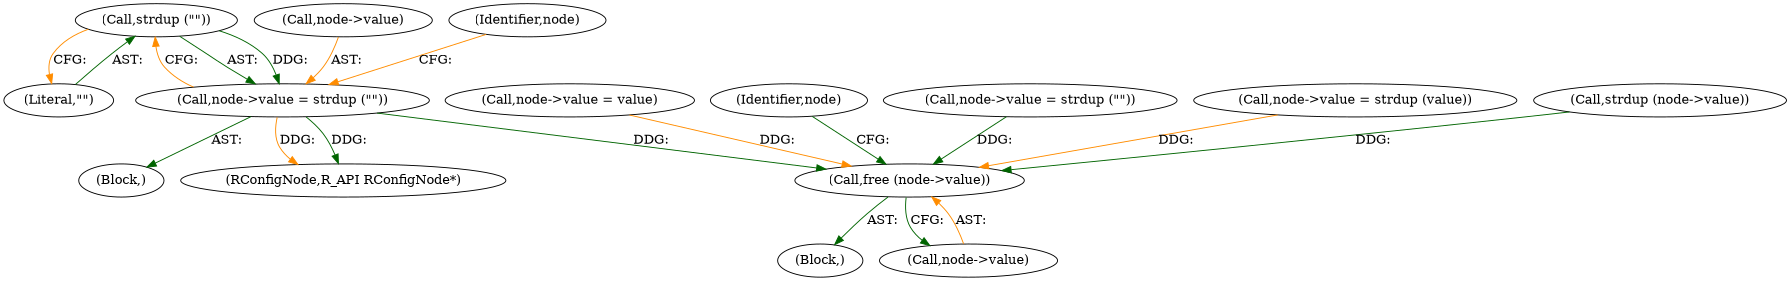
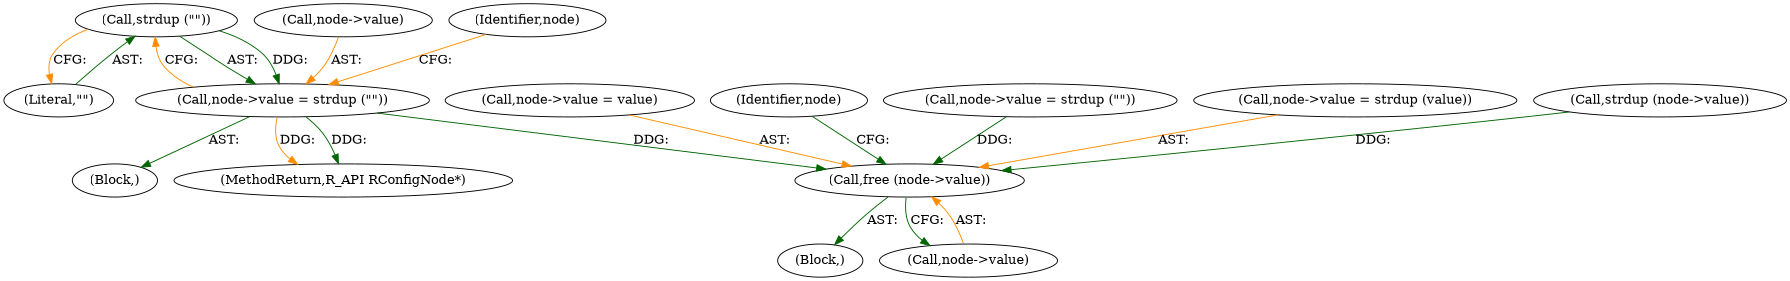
(779, 140) -> (777, 140)
(1178, 140) -> (1176, 140)
(343, 180) -> (343, 180)
